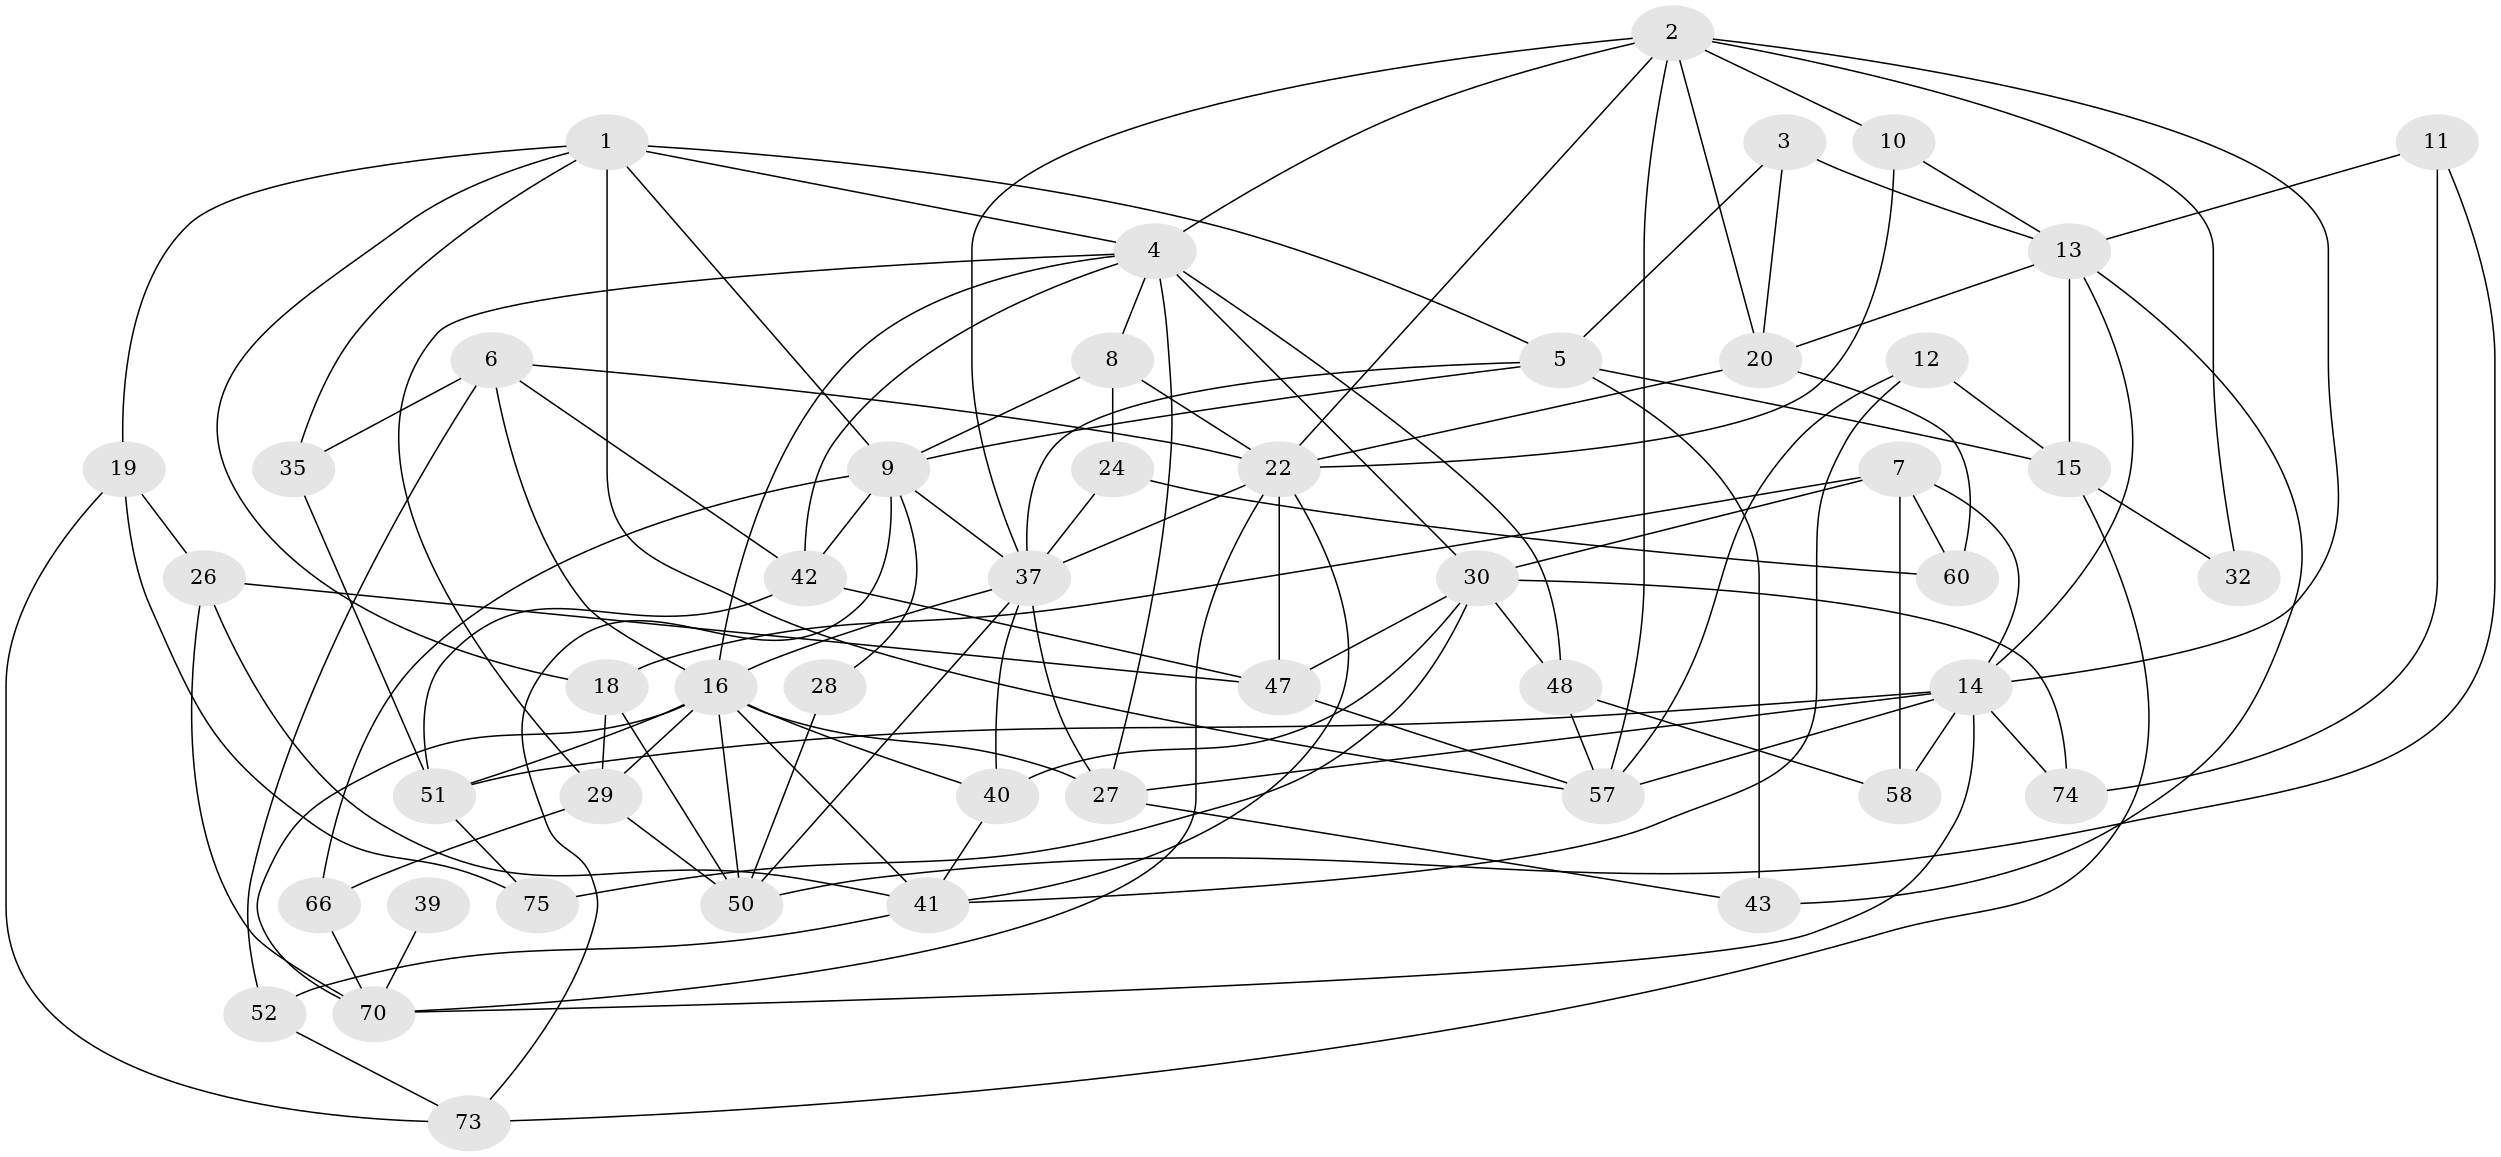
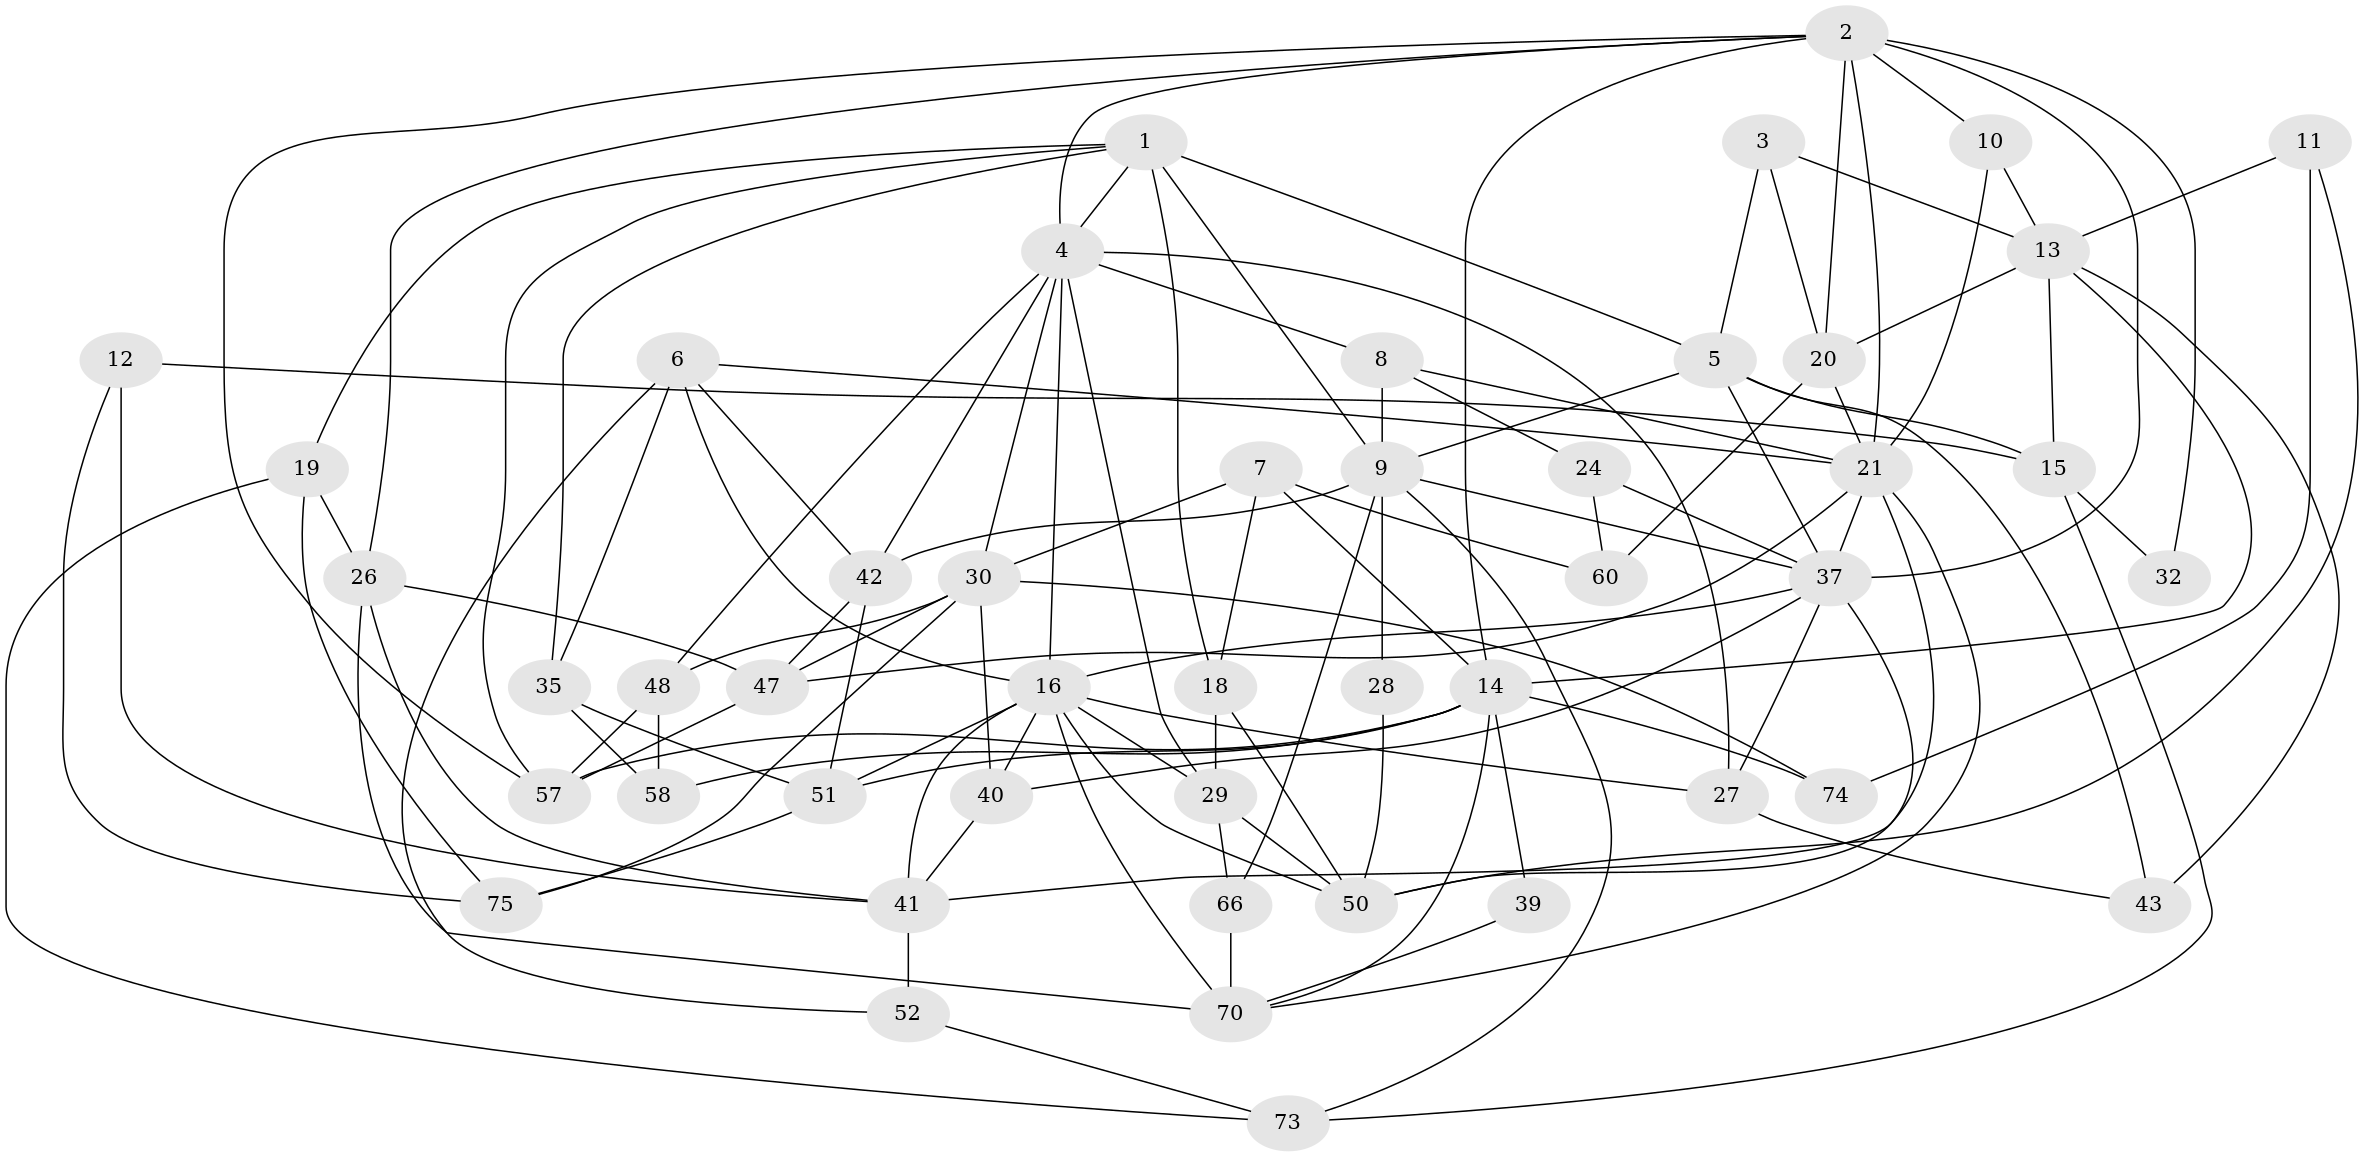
none -> (932, 101)
(1279, 469) -> (1871, 469)
(1734, 540) -> (74, 792)
(1900, 633) -> (597, 735)
(1539, 742) -> (1510, 796)
